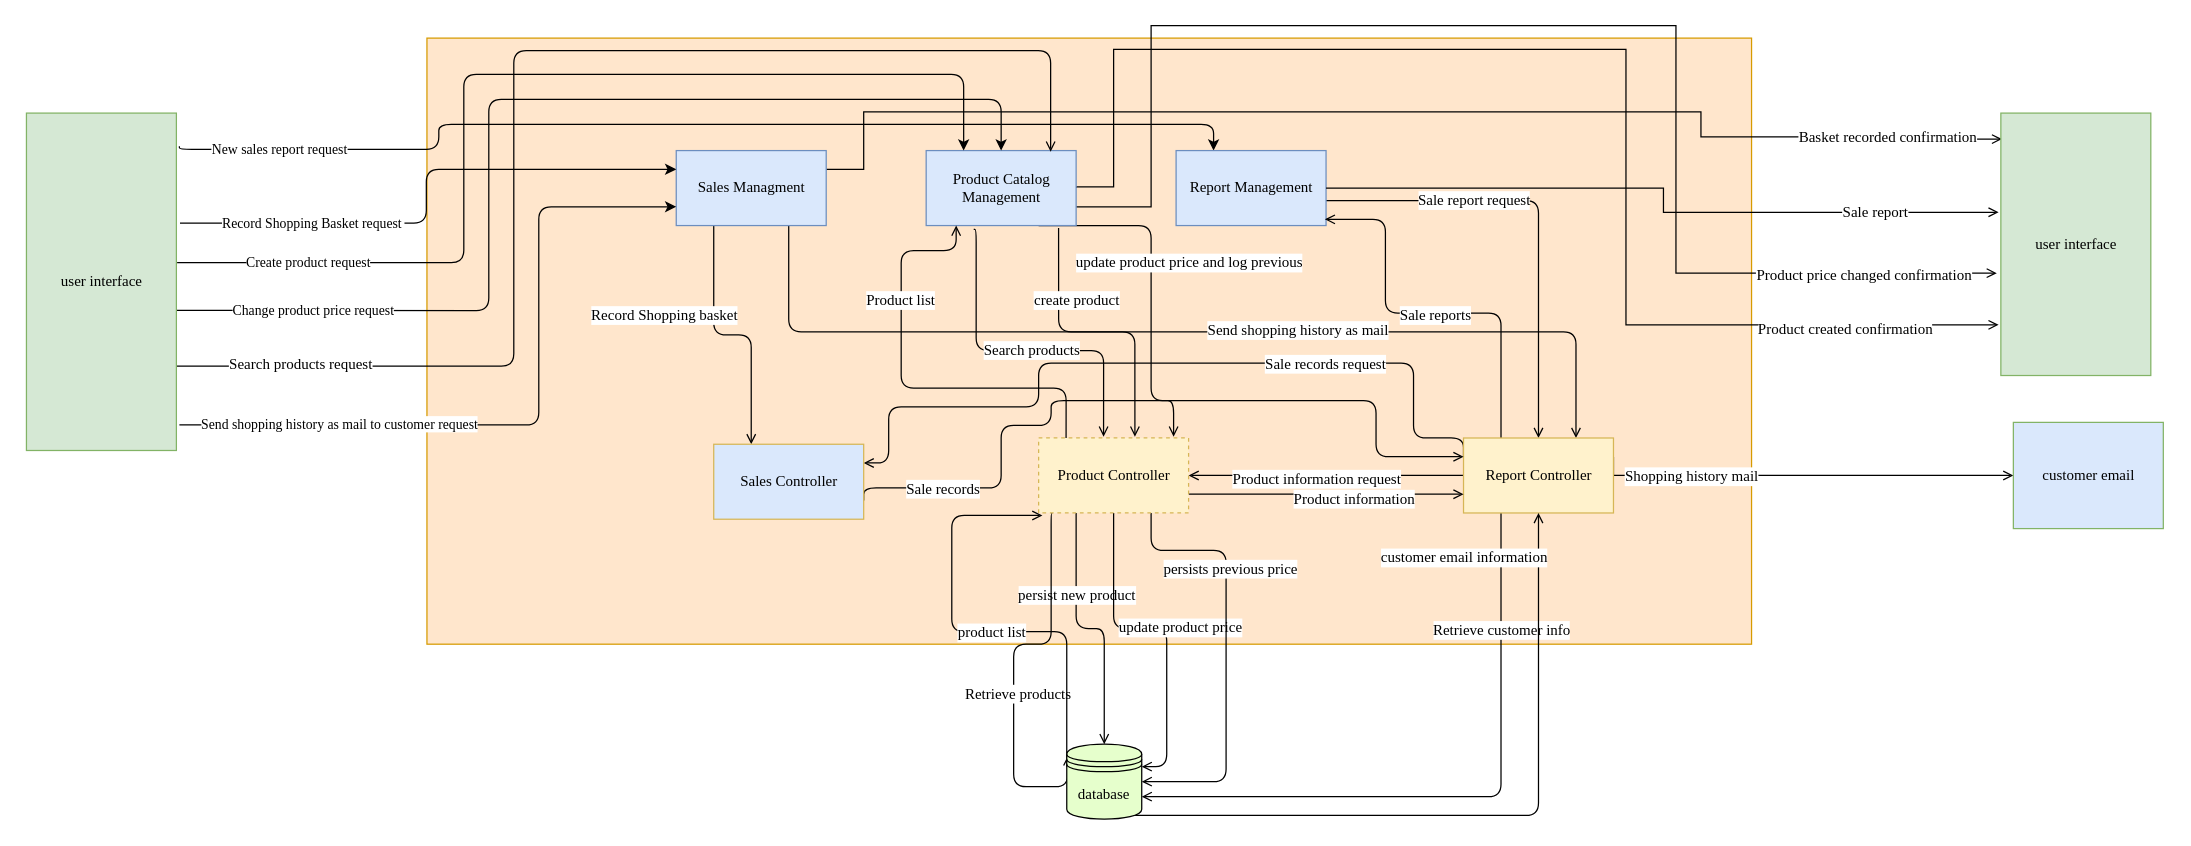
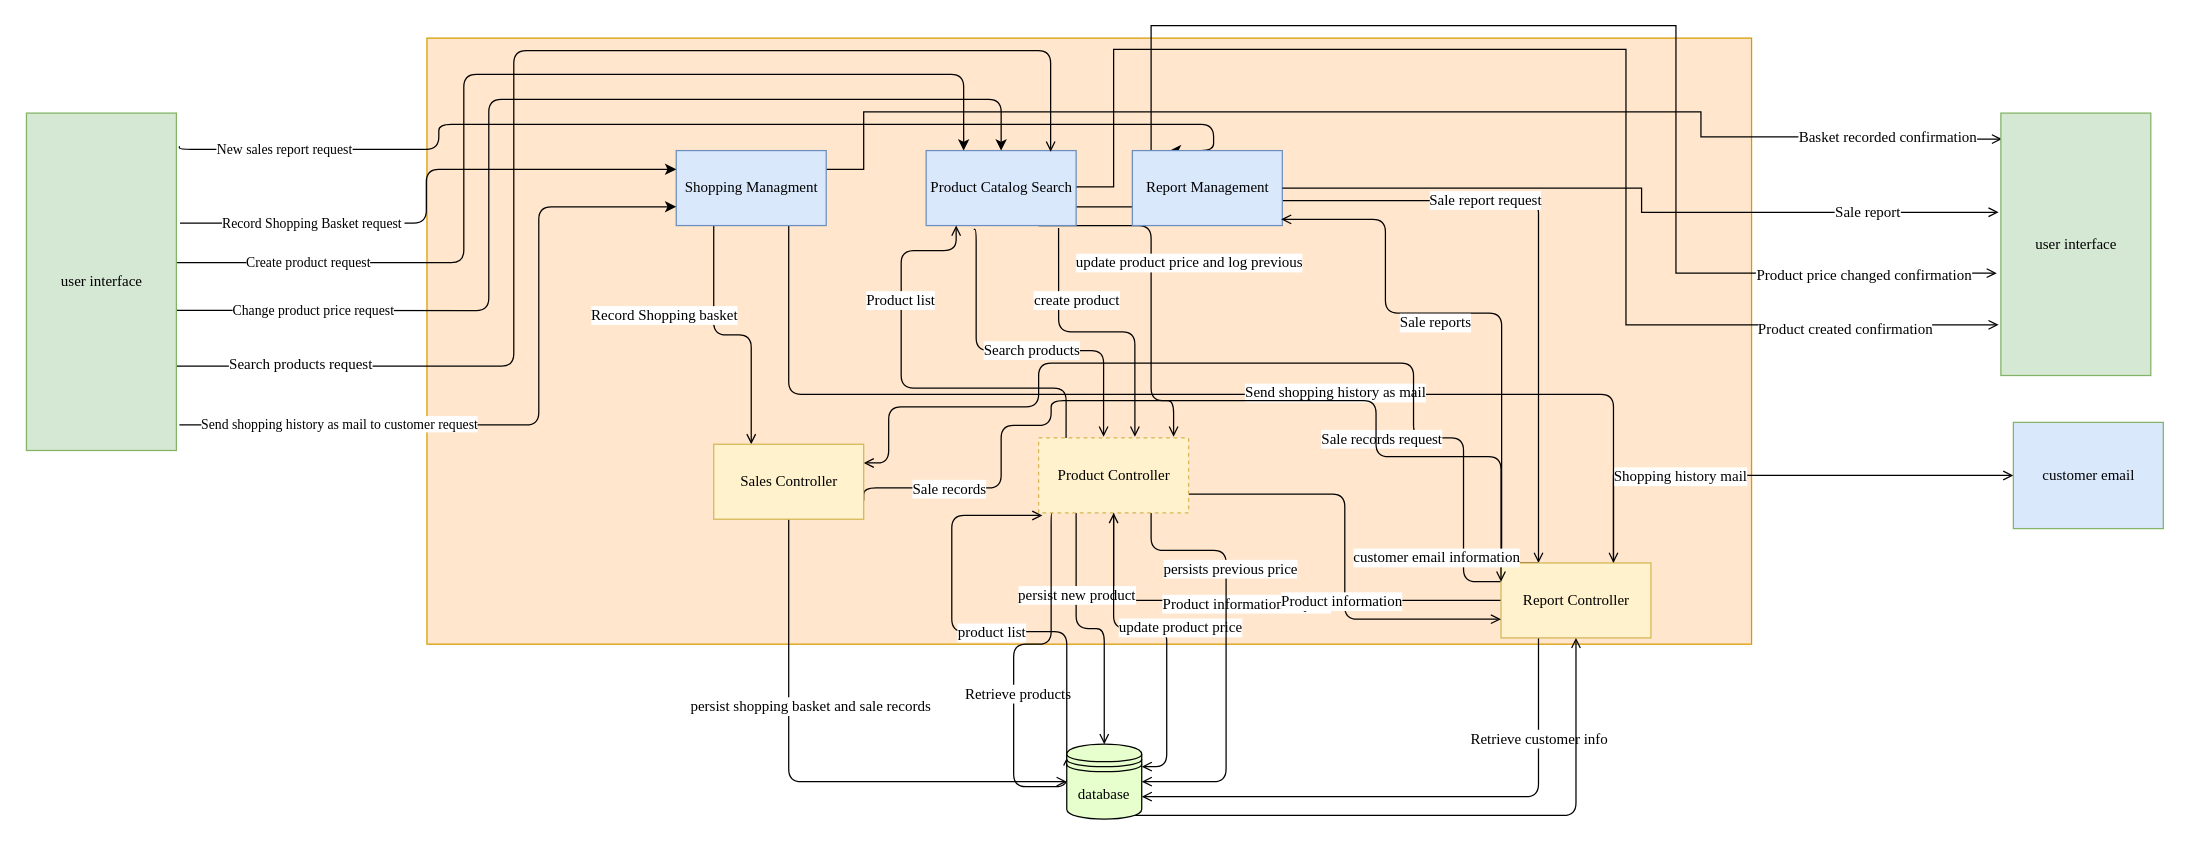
(752, 188) -> (752, 188)
(1002, 188) -> (1002, 188)
(1251, 188) -> (1208, 188)
(1539, 476) -> (1576, 601)
(789, 482) -> (789, 482)
none -> (895, 782)
